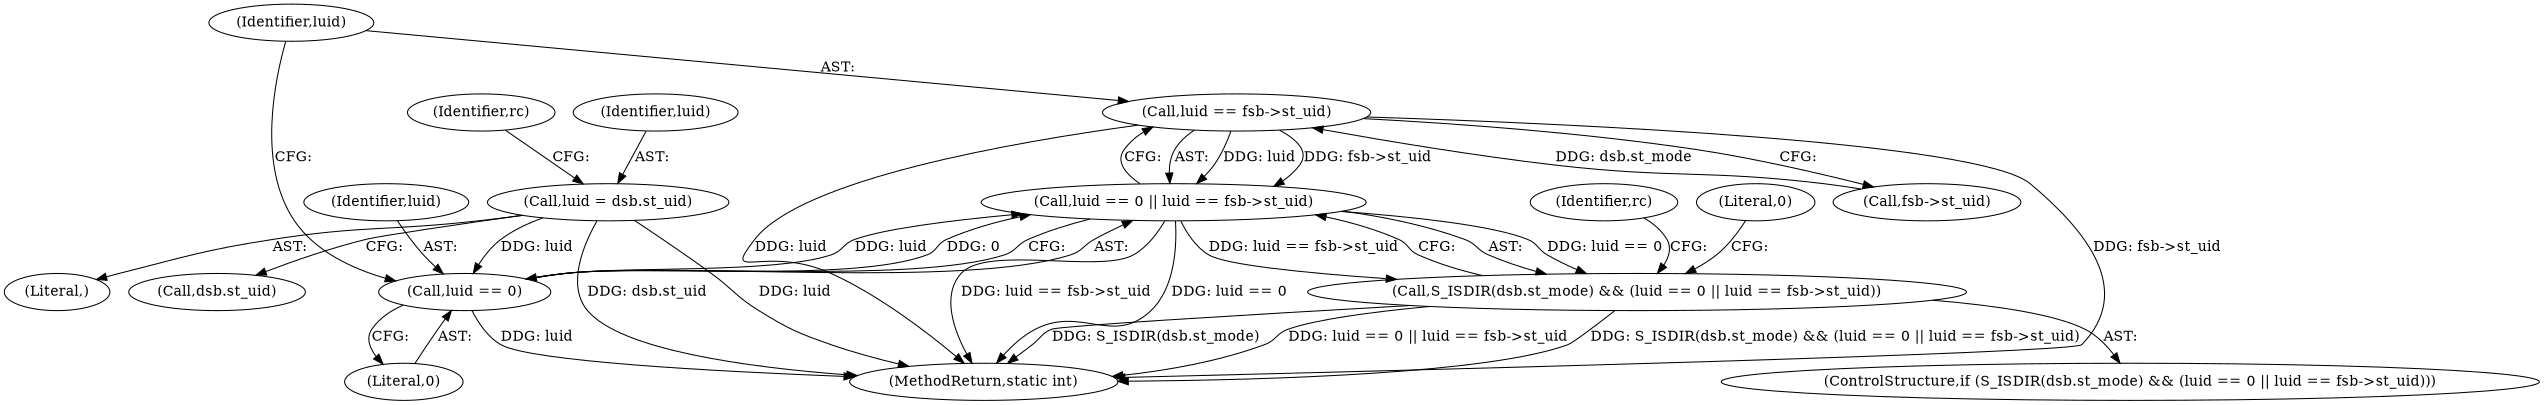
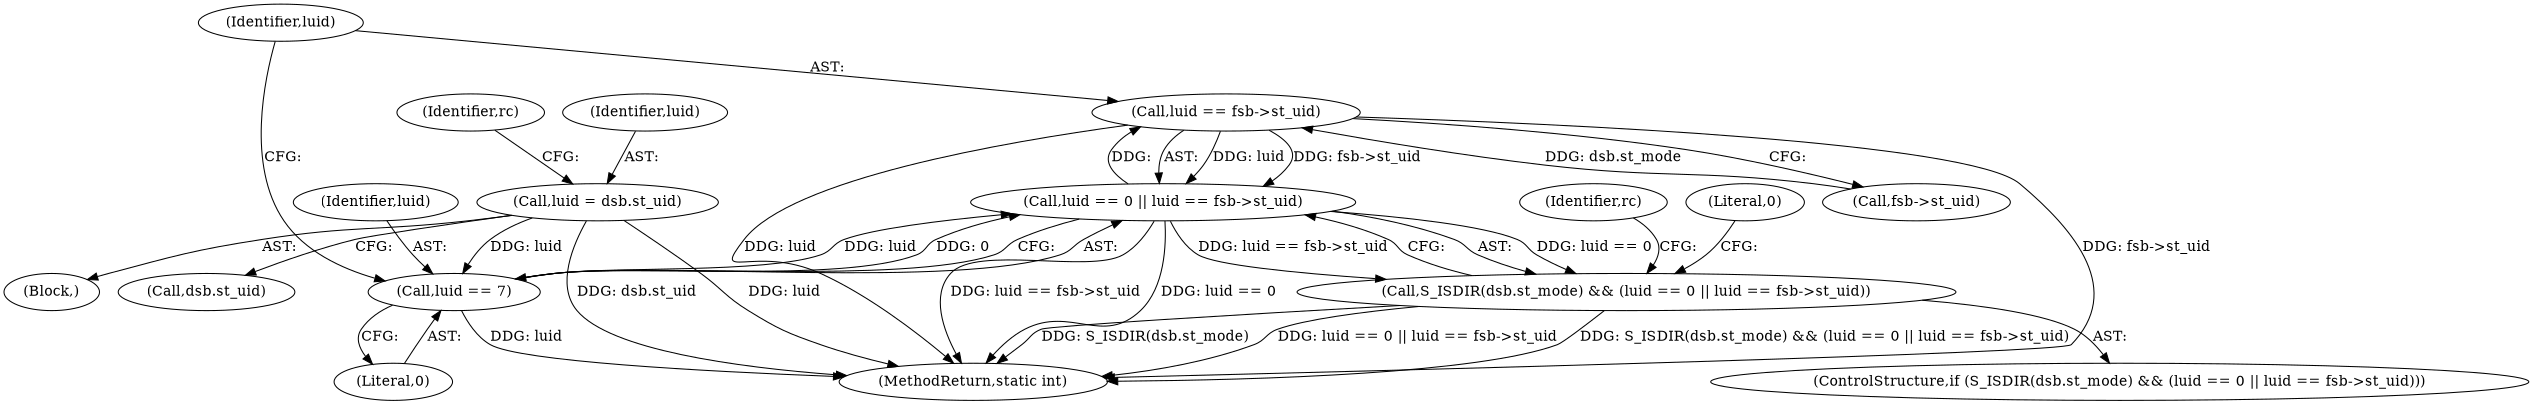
(1145, 157) -> (1134, 157)
(57, 292) -> (52, 292)
(465, 292) -> (454, 292)
